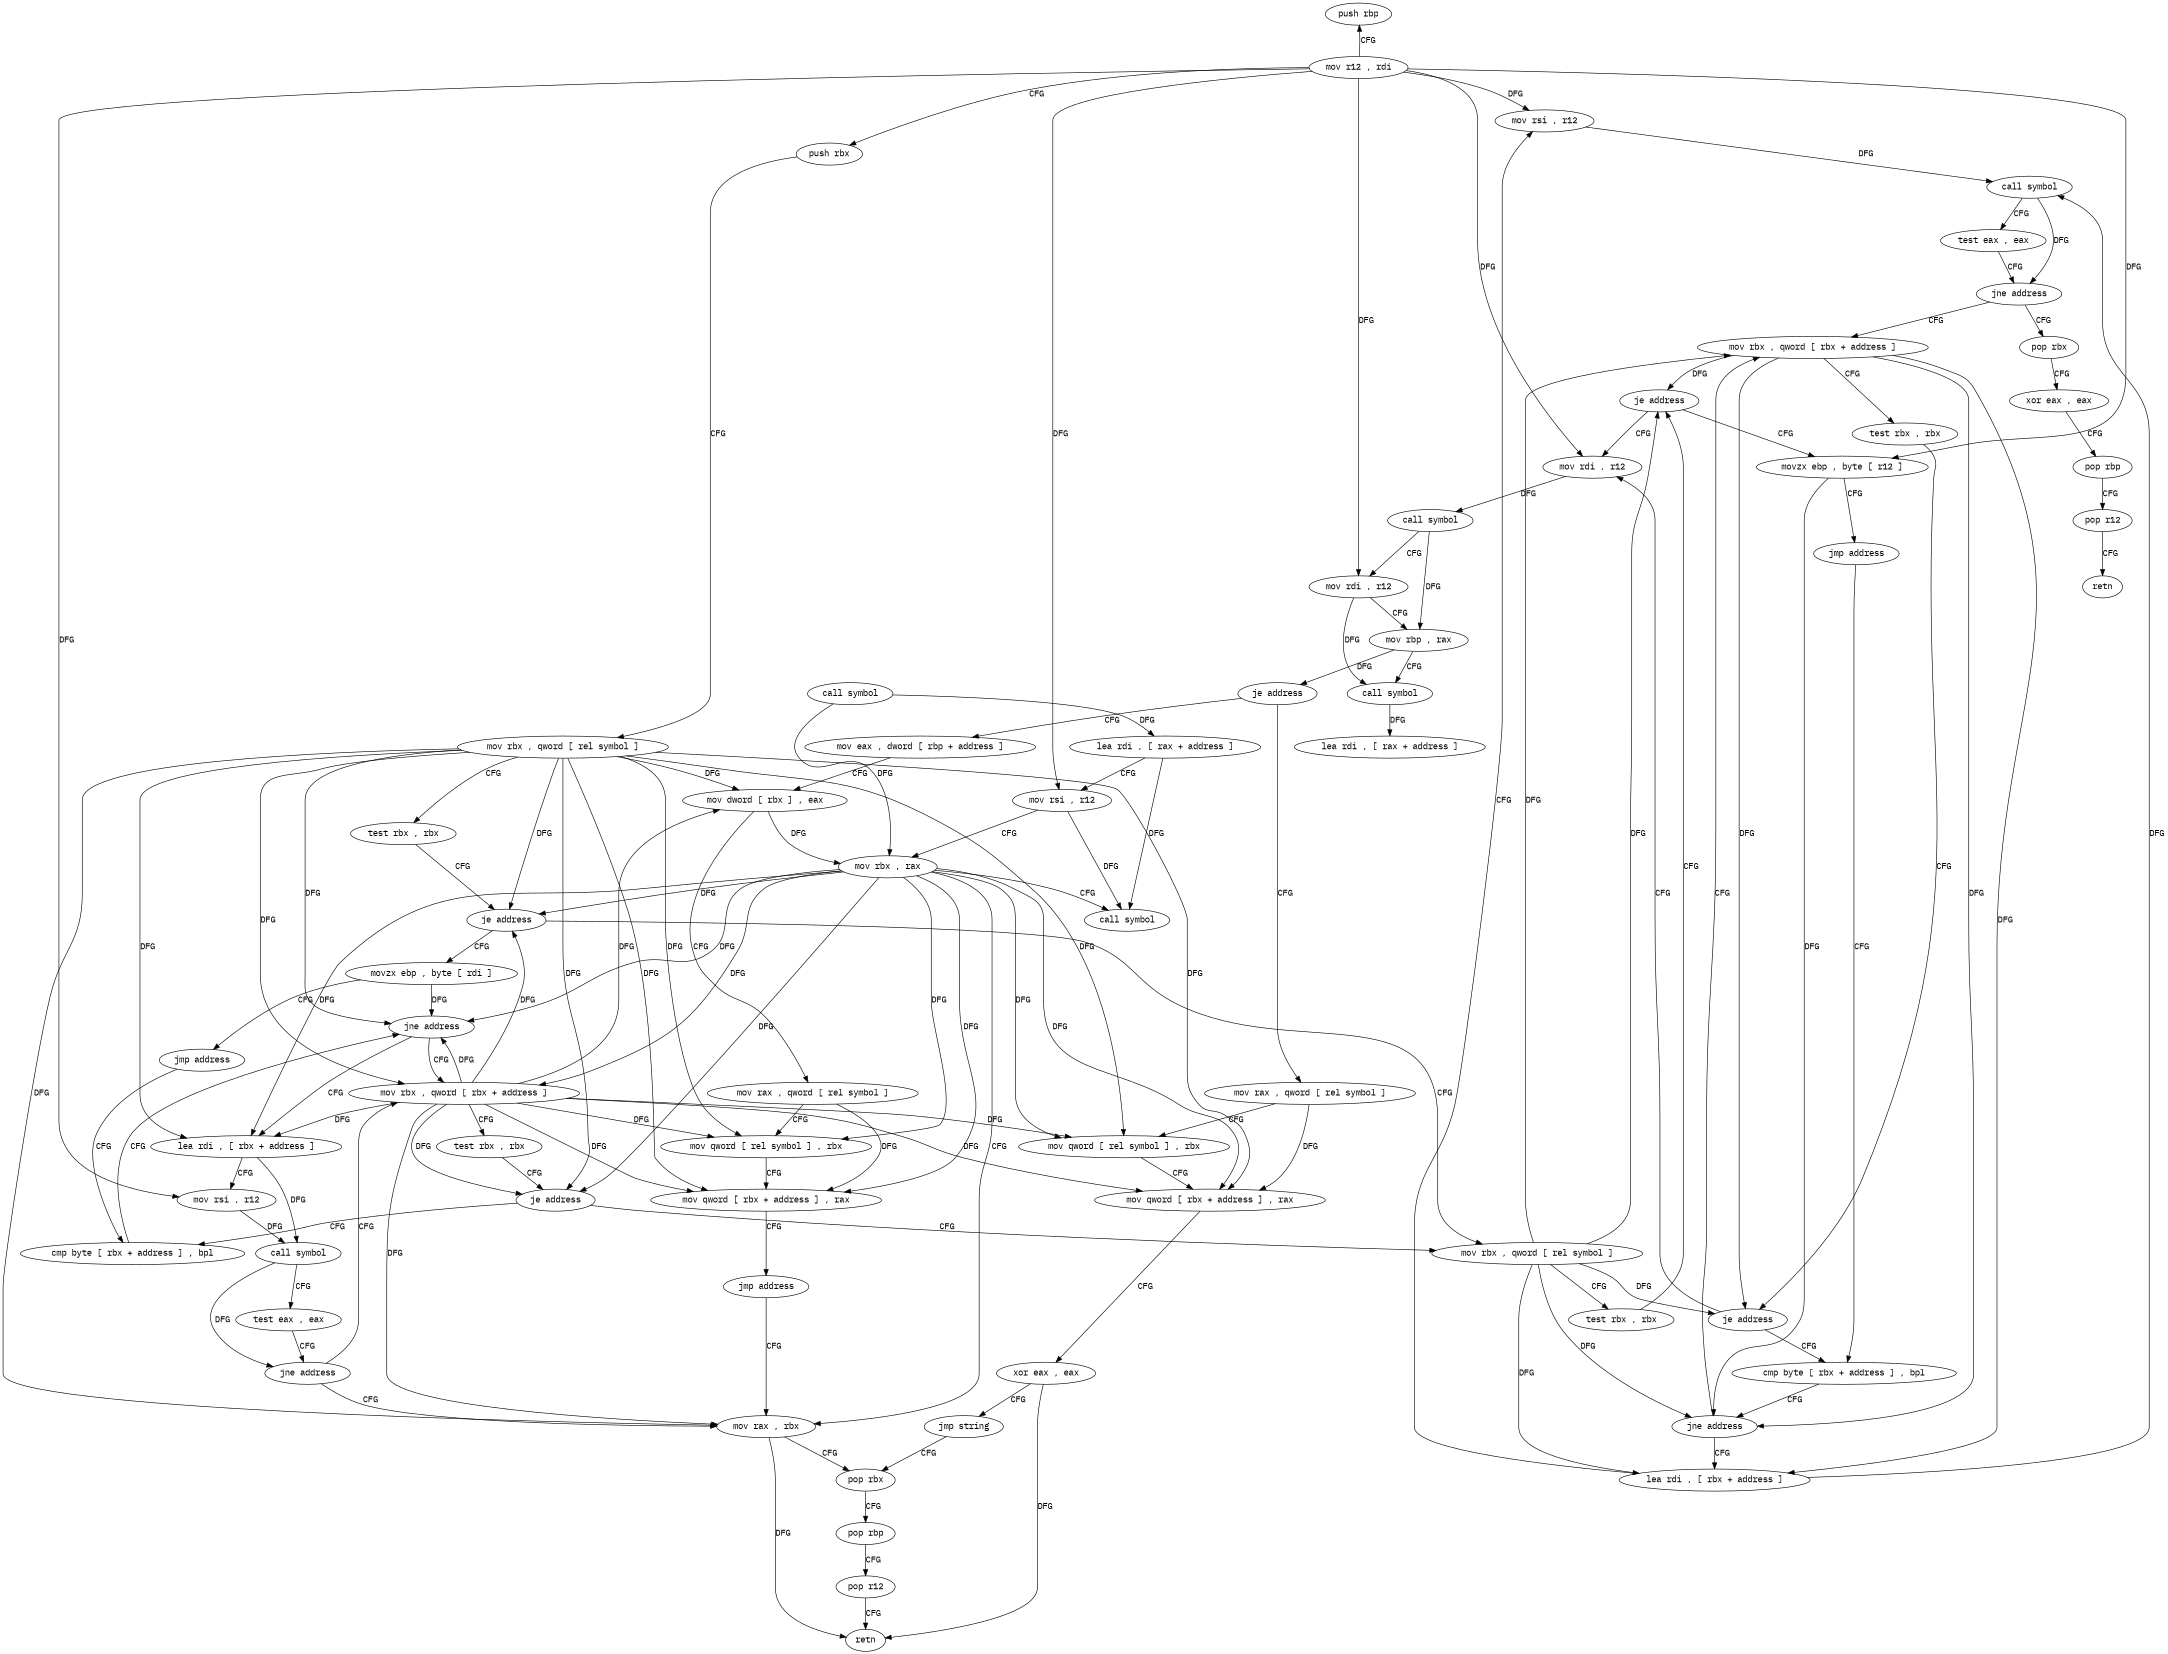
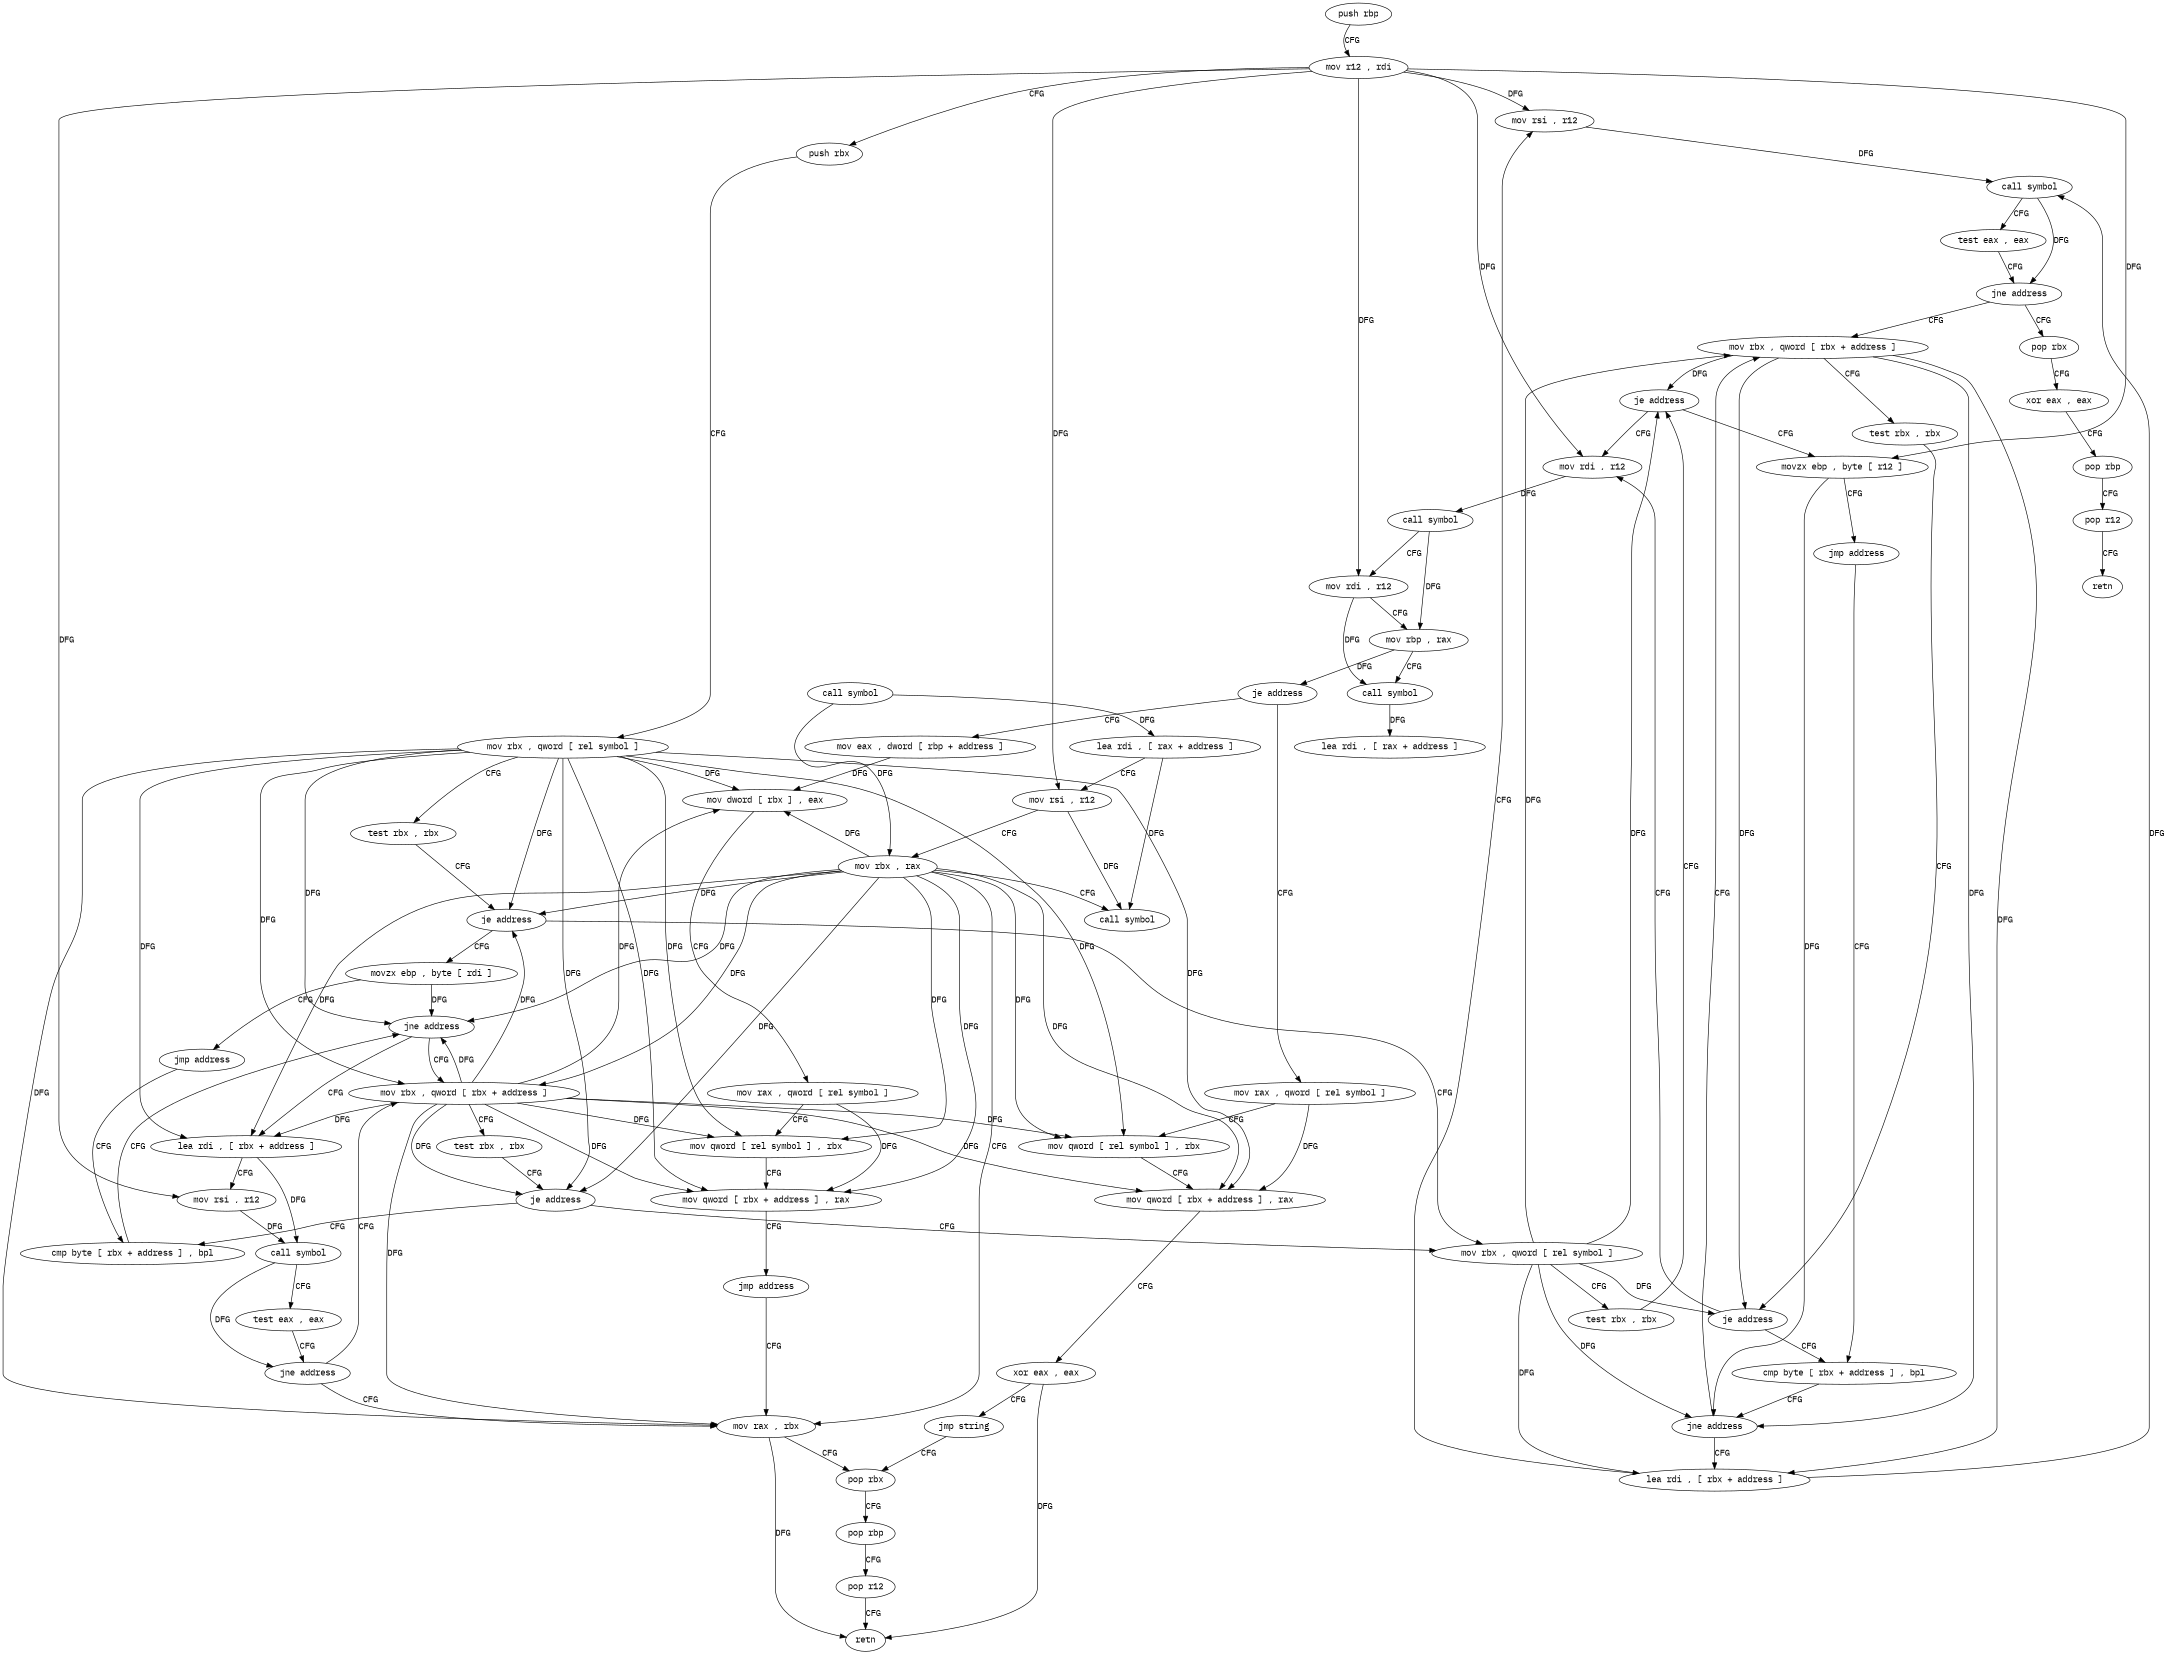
(1360, 44) -> (1344, 37)
(860, 774) -> (860, 774)
(793, 847) -> (829, 835)
